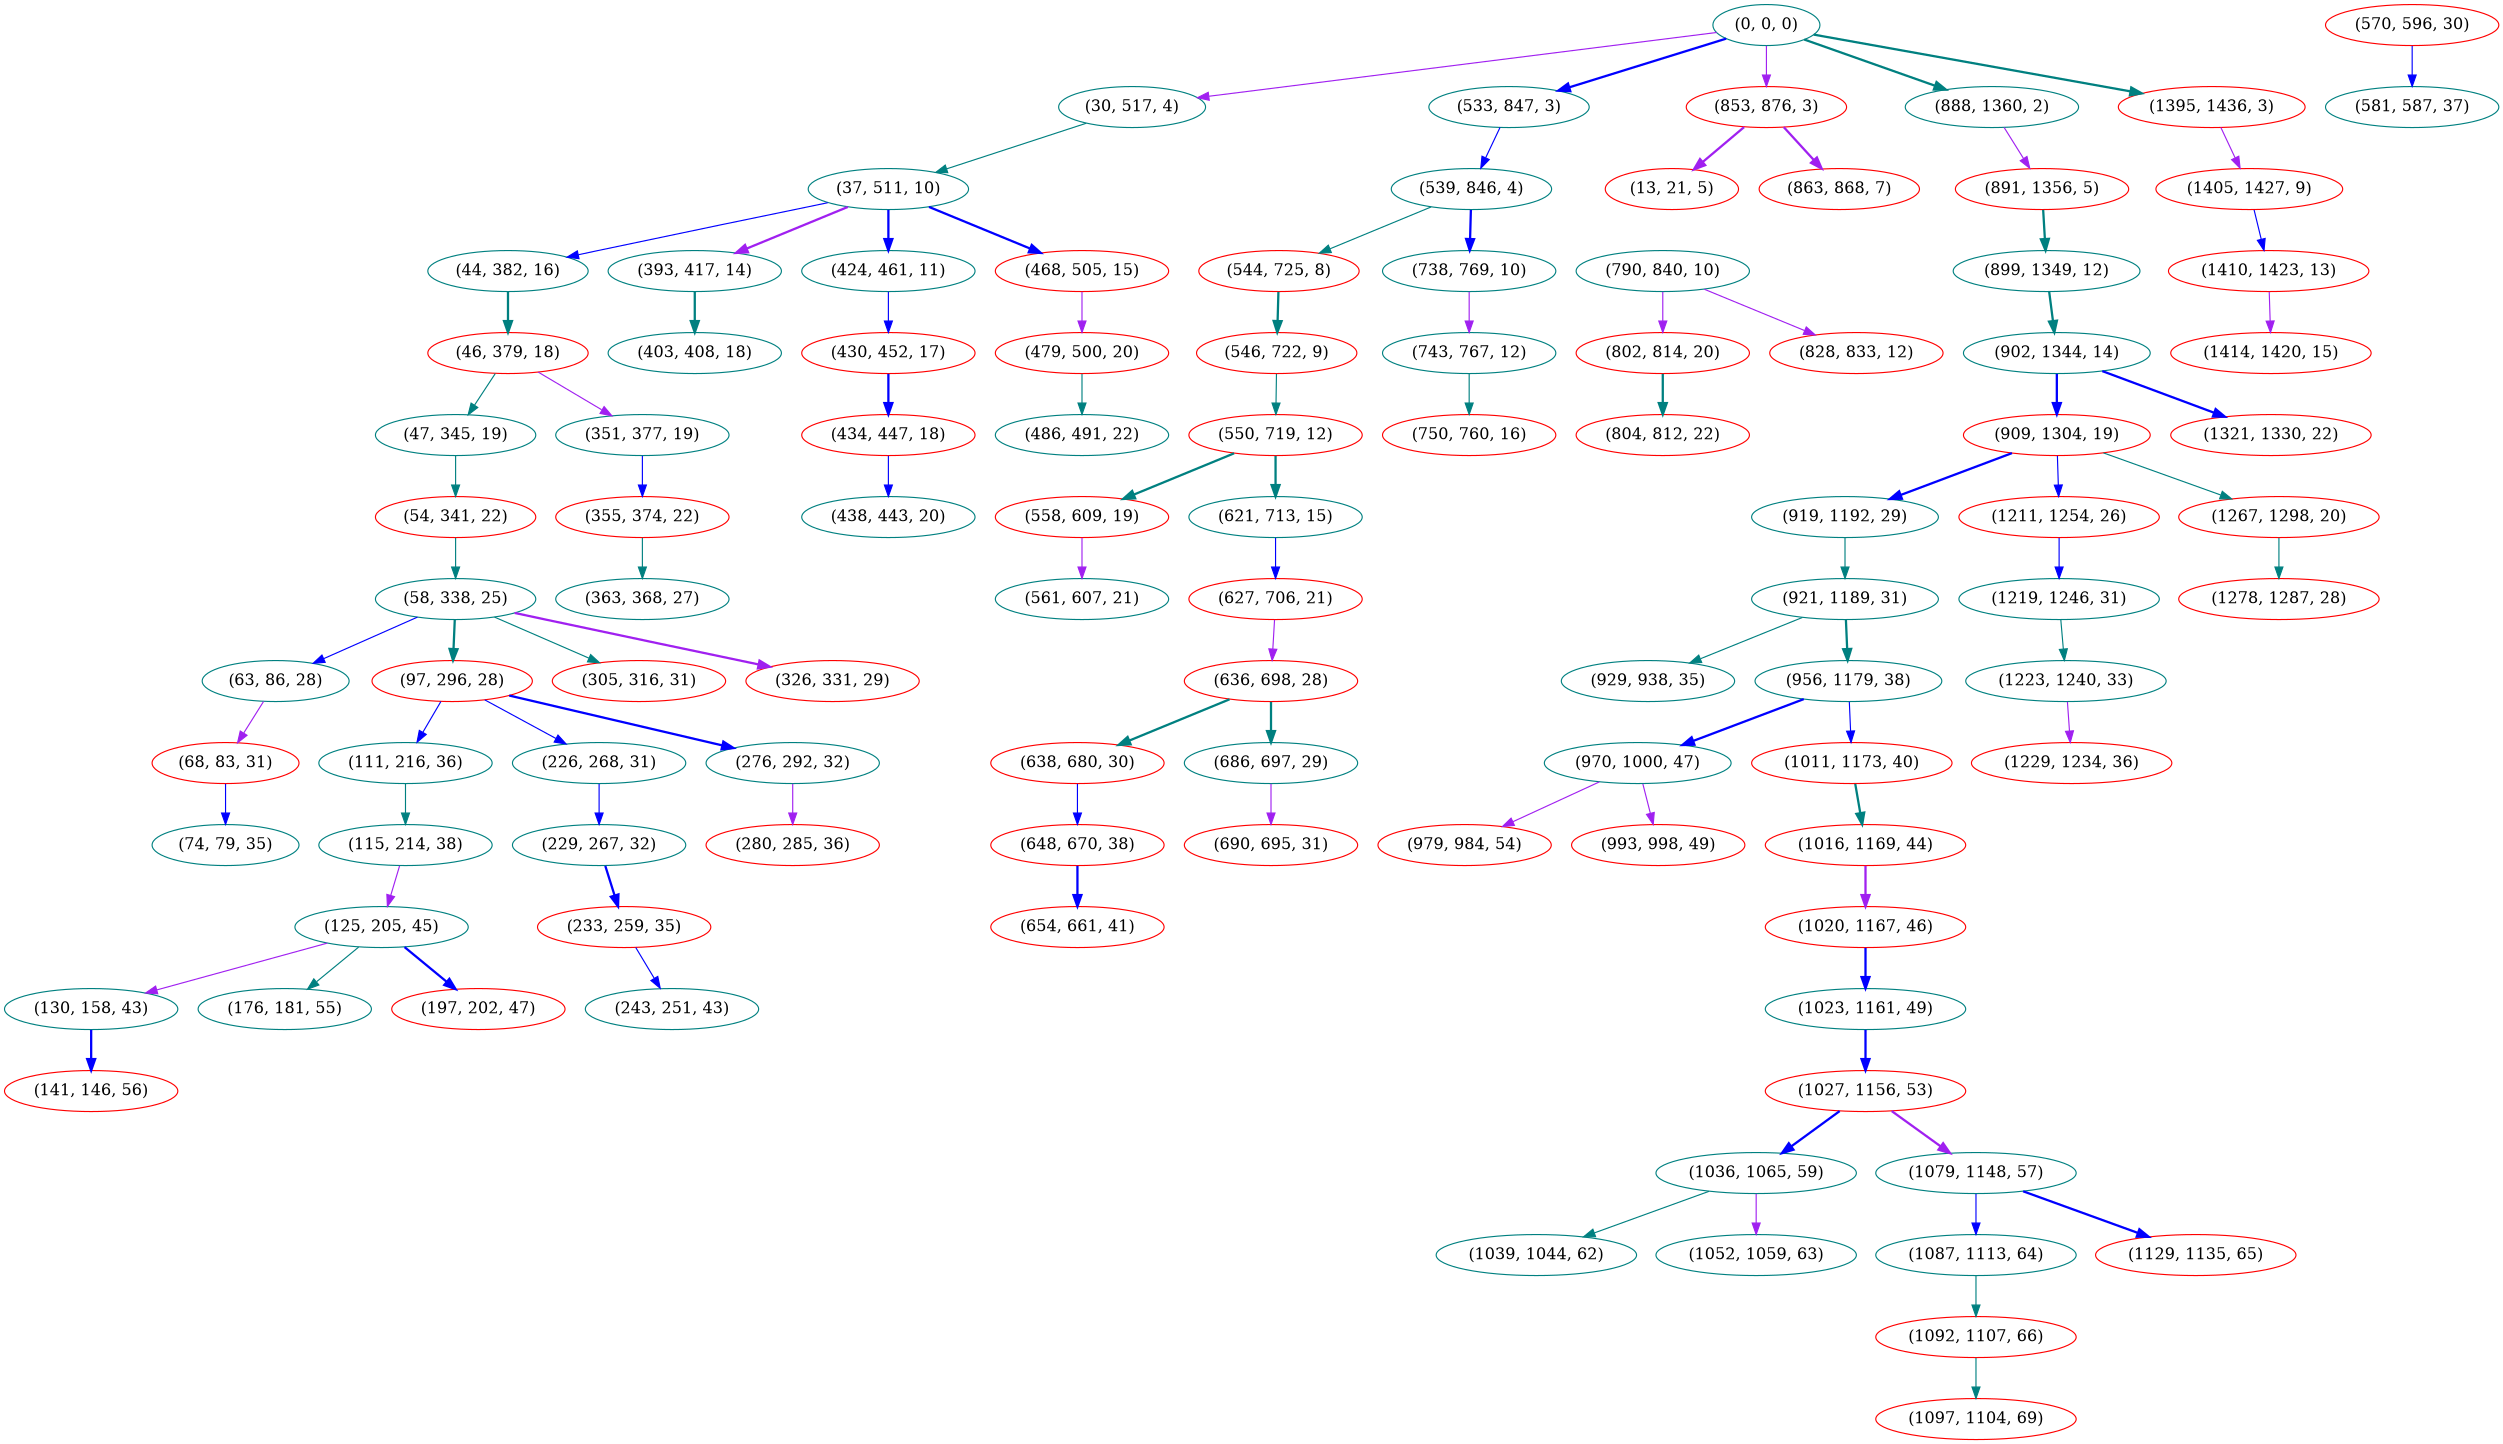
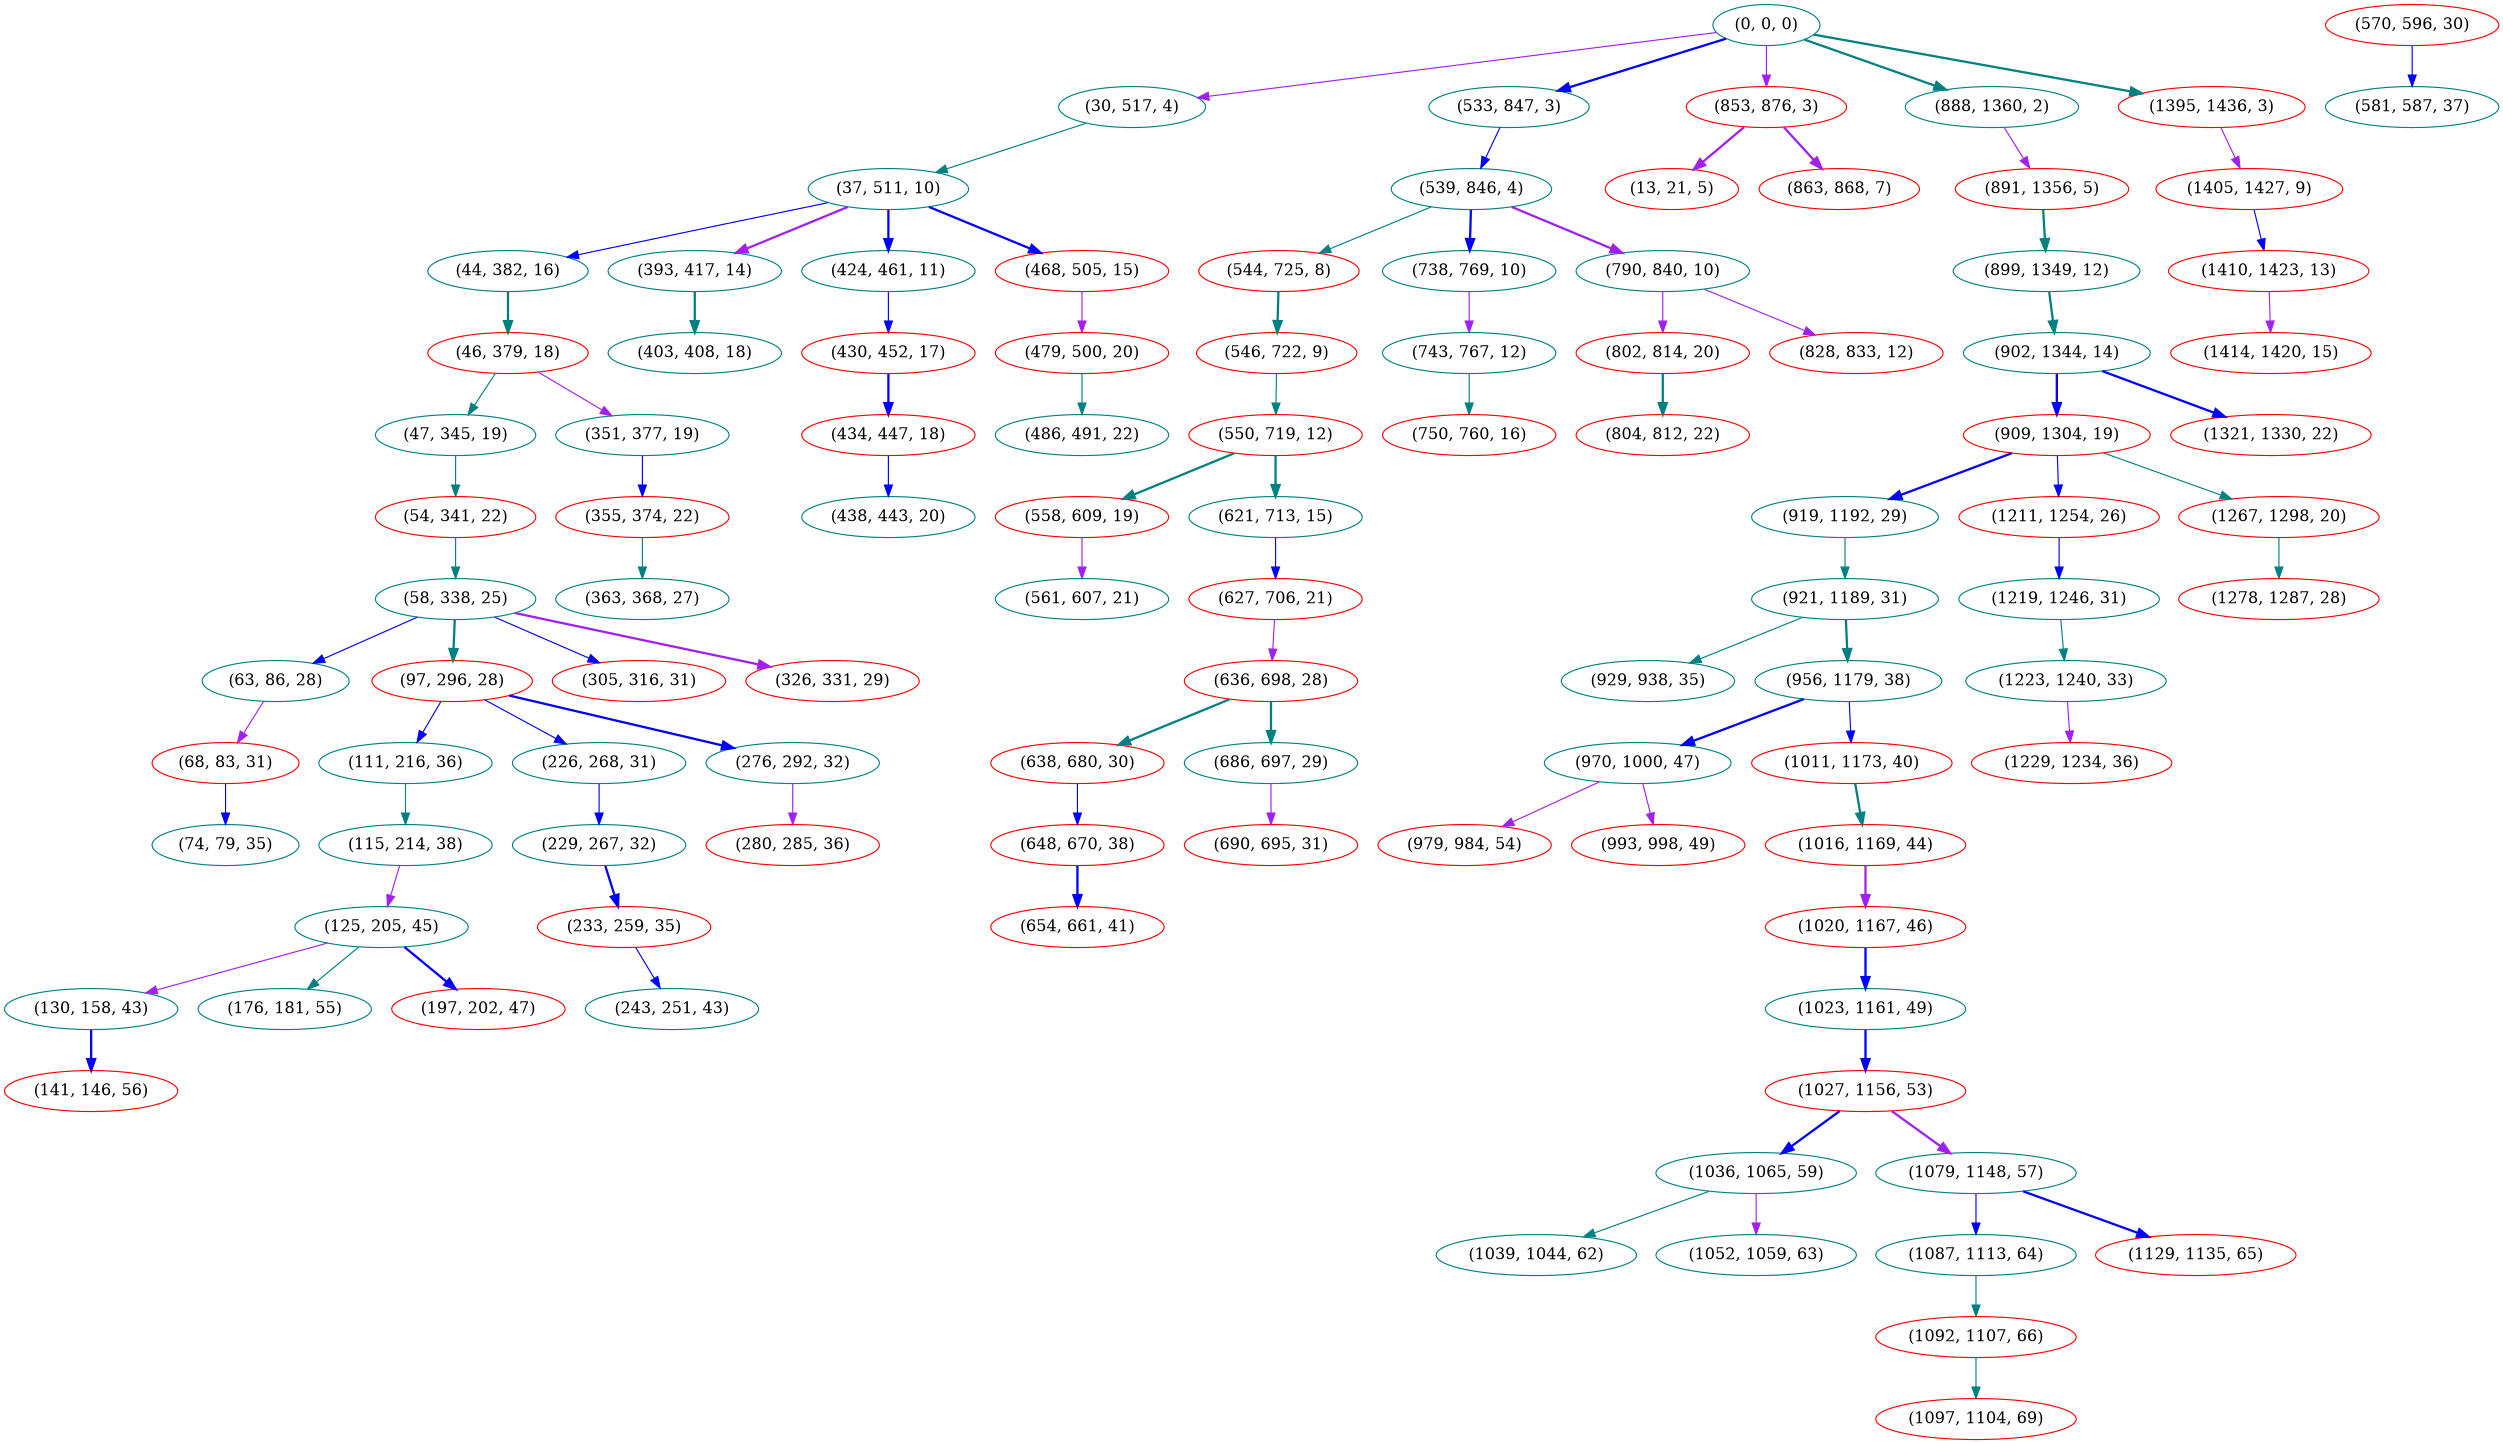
none -> (1562, 228)
(542, 638) -> (542, 638)
